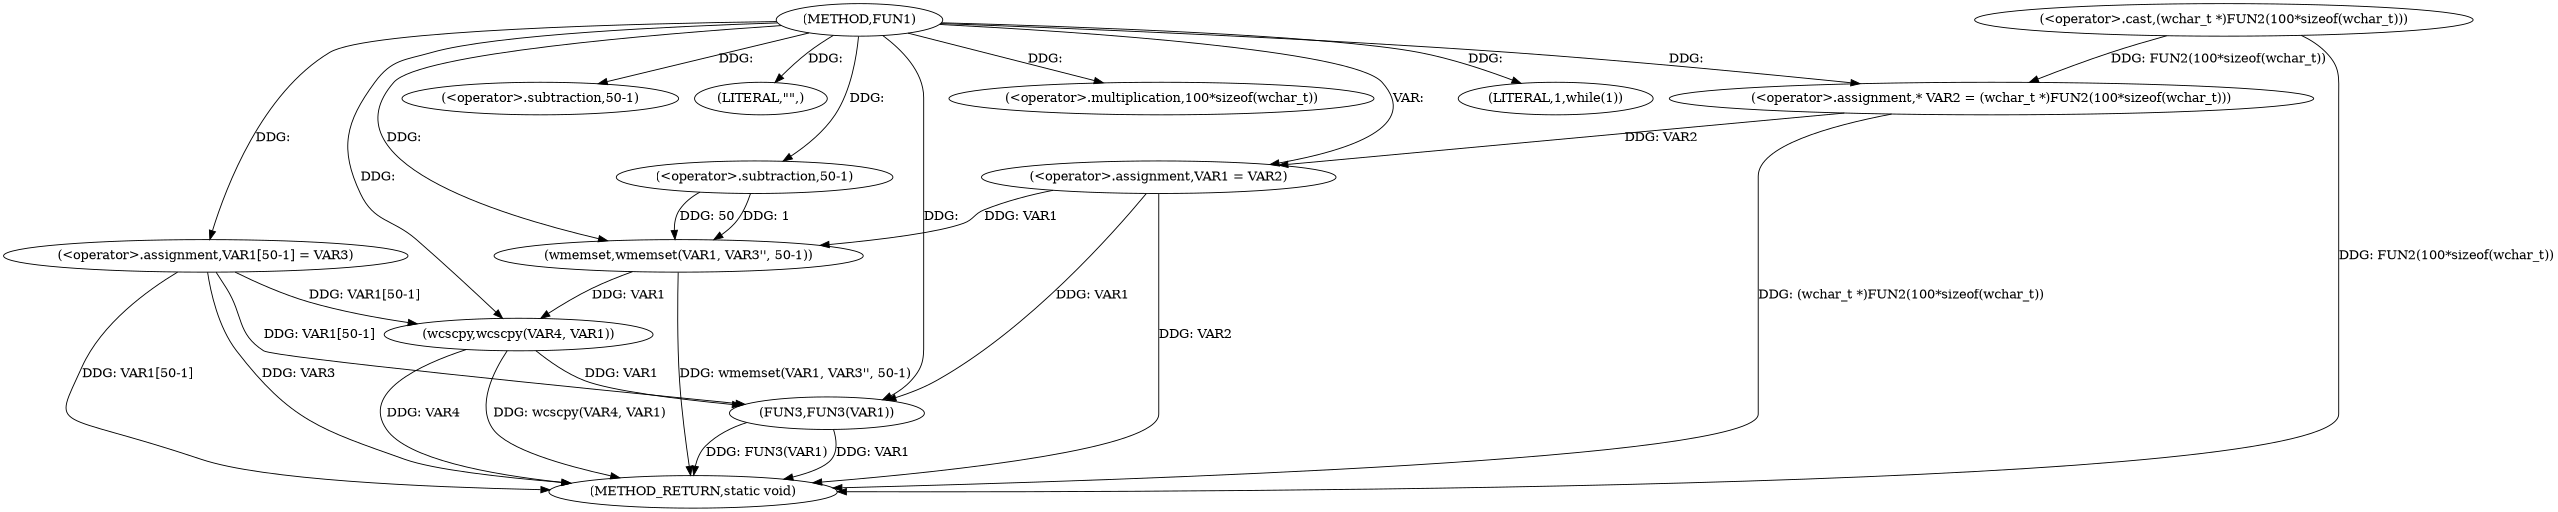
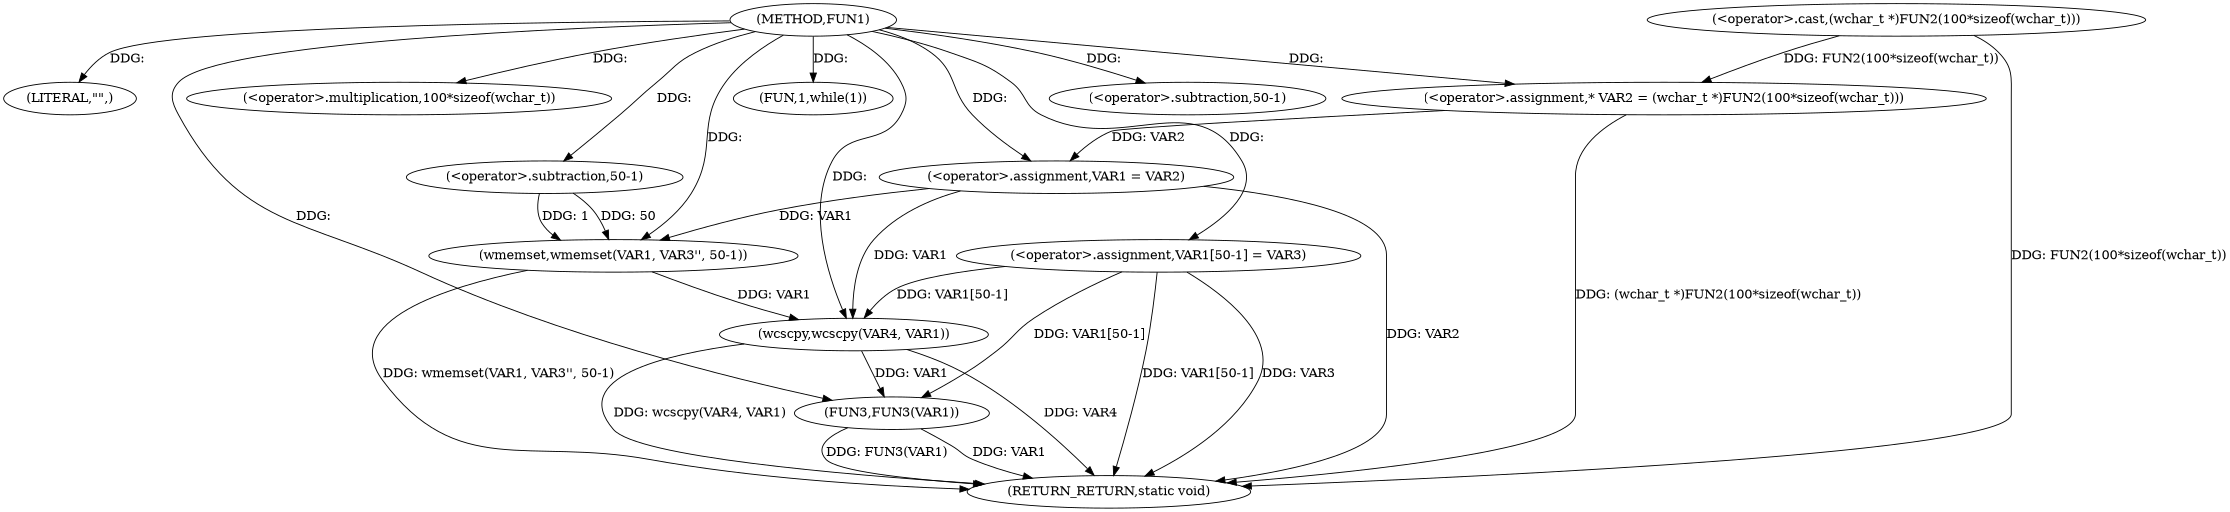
(1411, 99) -> (992, 99)
(1556, 99) -> (813, 99)
(1033, 311) -> (883, 230)
(693, 492) -> (1109, 492)
